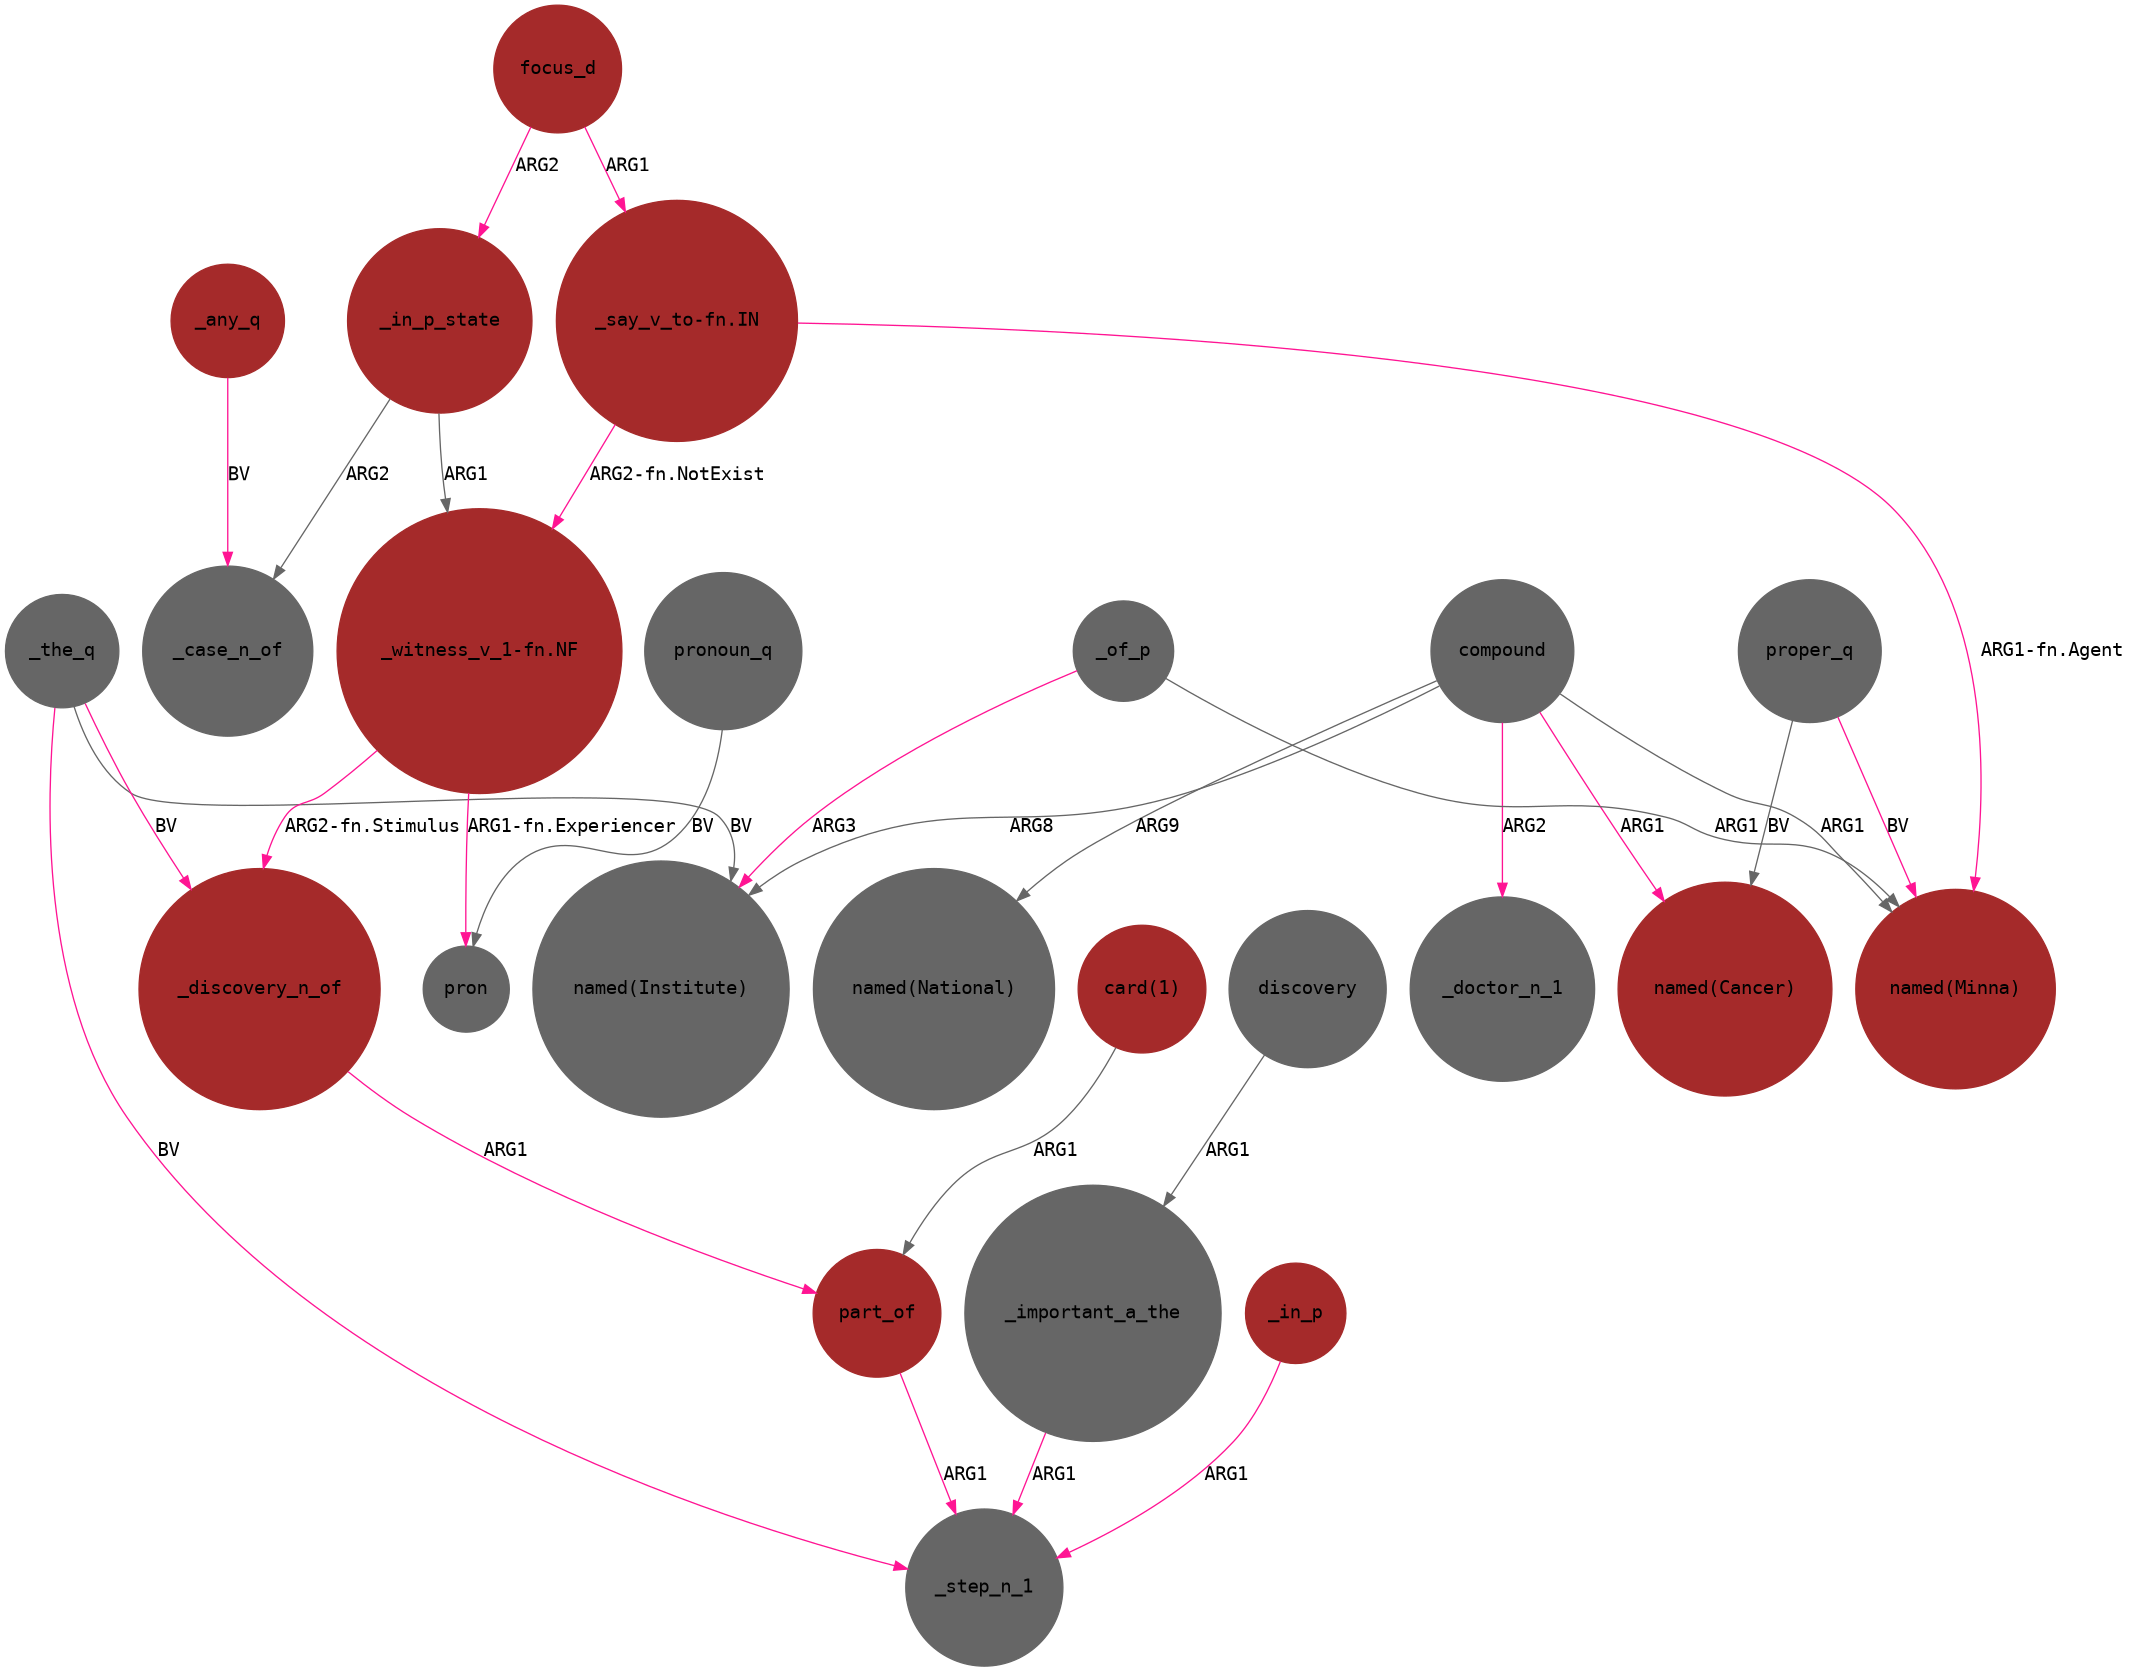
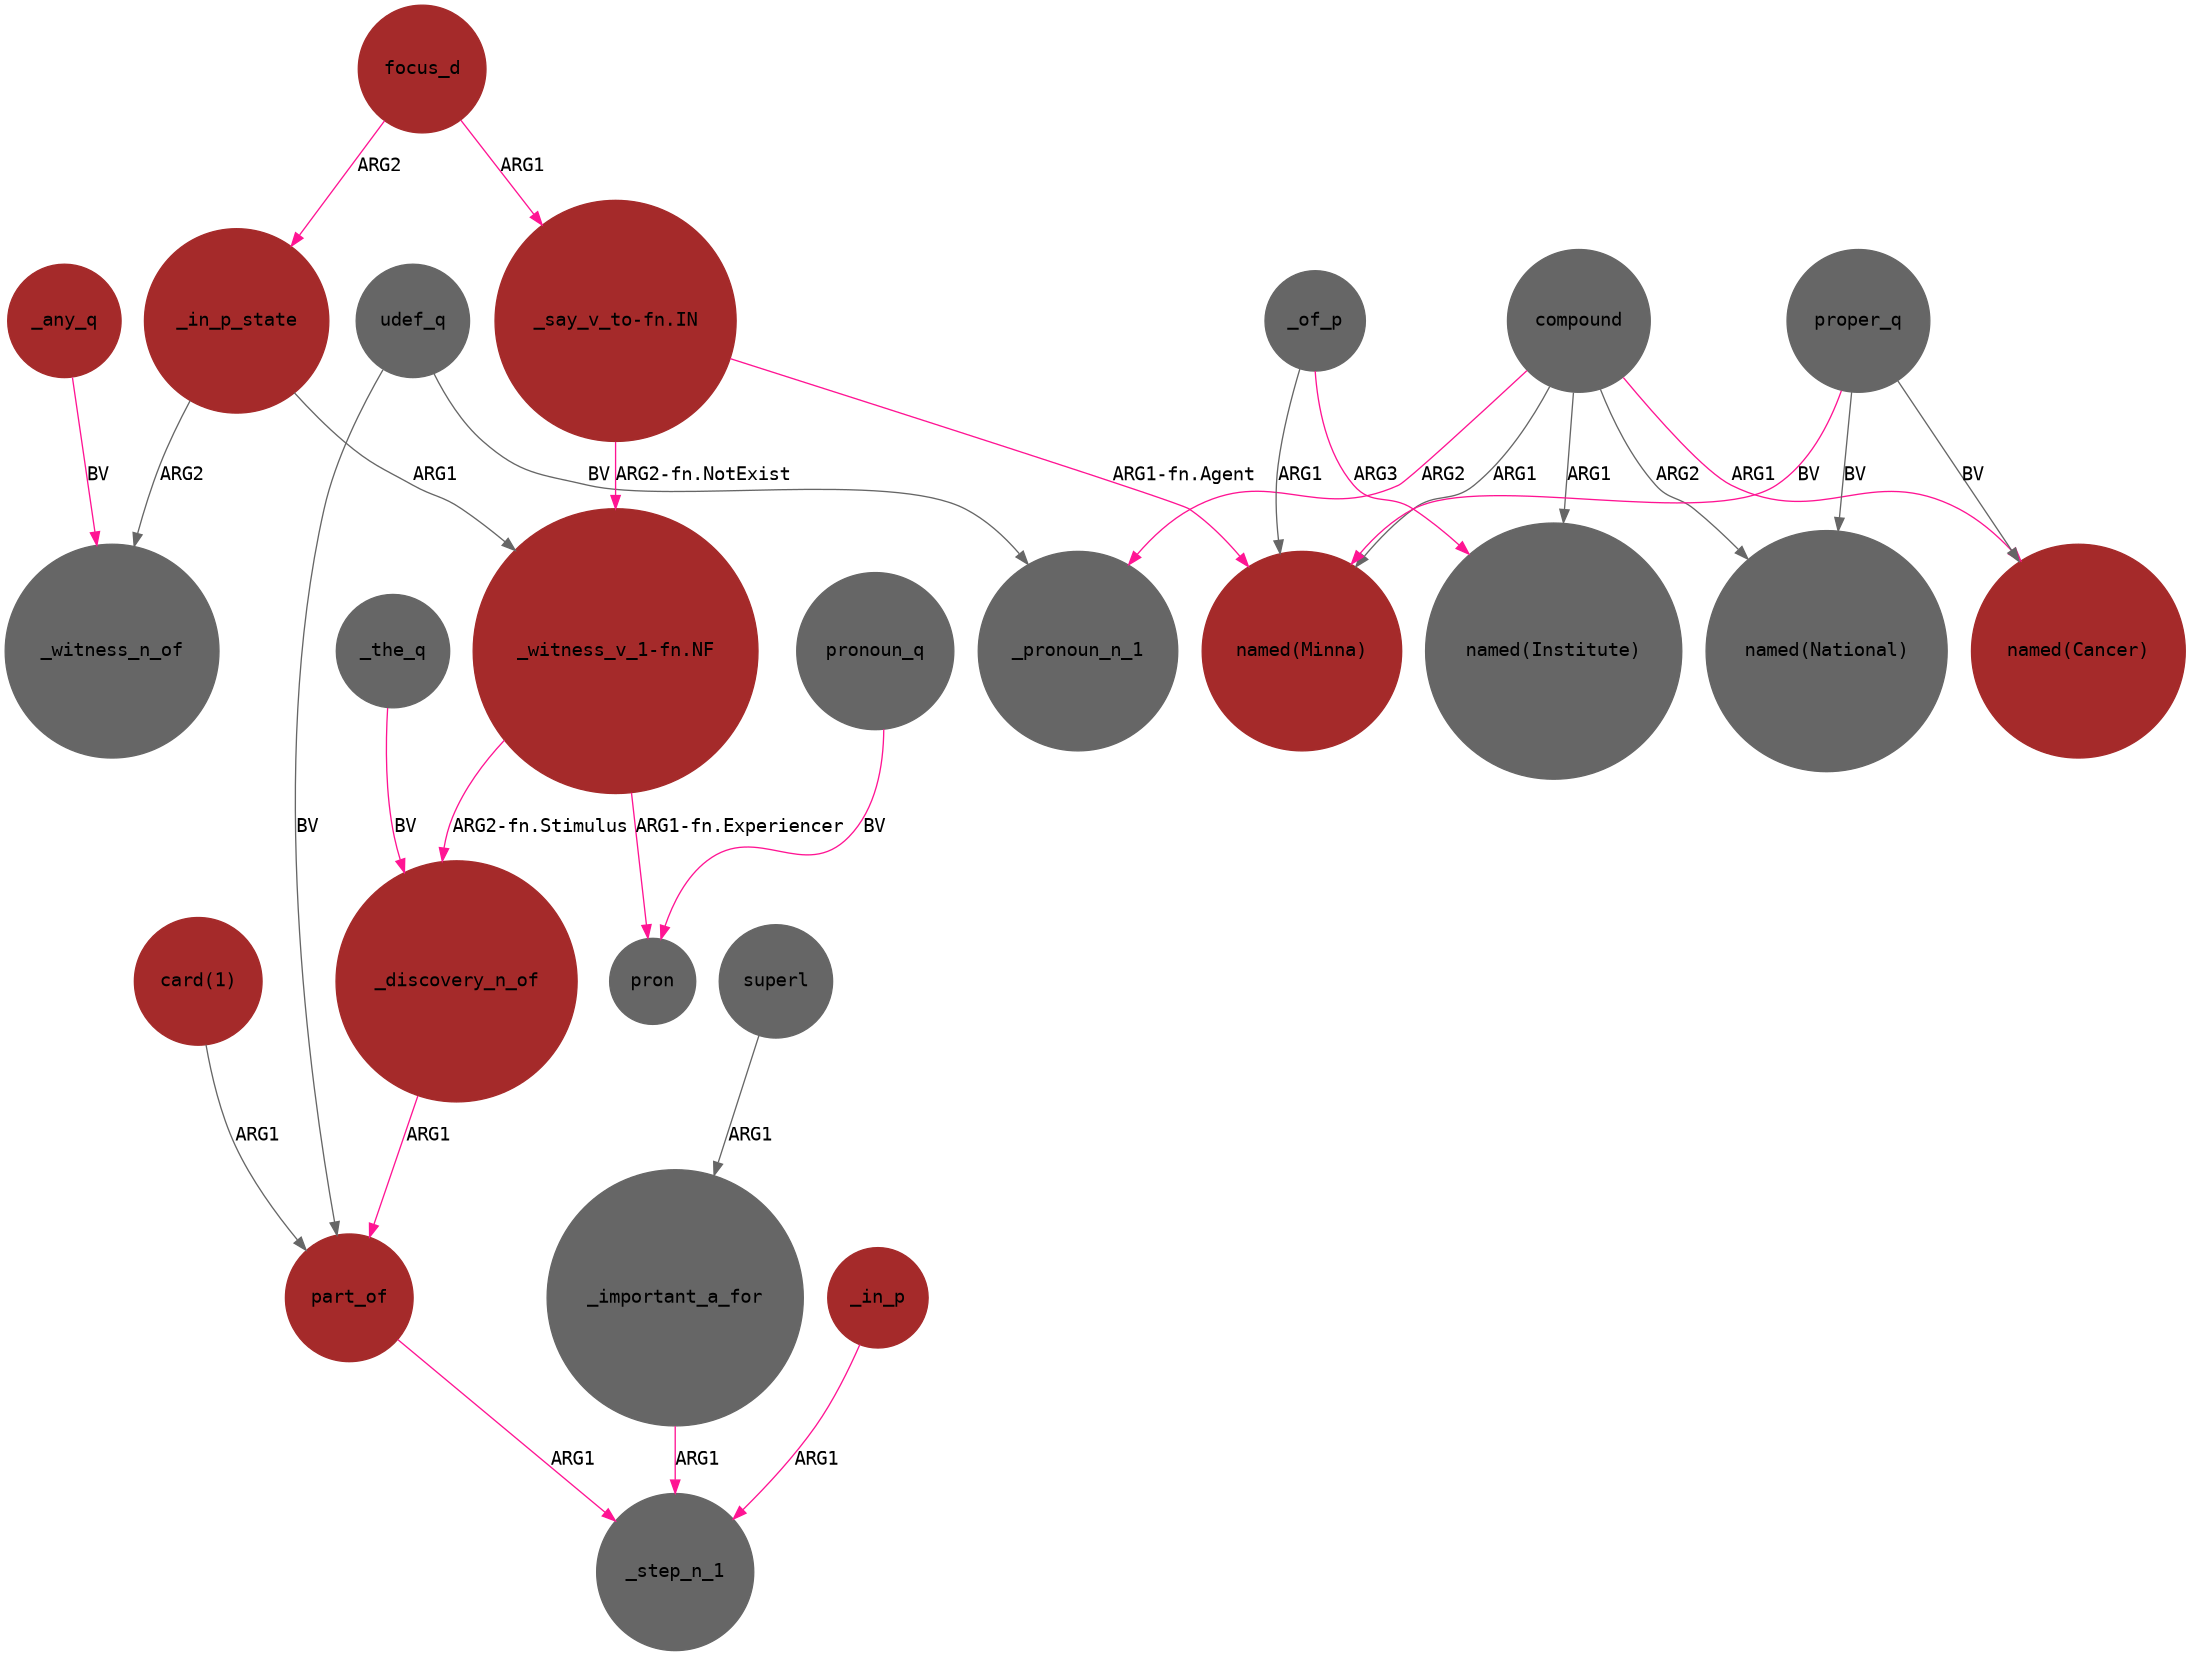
none -> (413, 321)
none -> (1846, 455)
(228, 651) -> (112, 651)
(401, 802) -> none
(1032, 827) -> (1589, 475)
(1158, 827) -> (1678, 475)
(615, 853) -> (797, 854)
(1308, 989) -> (776, 981)
(1502, 989) -> (1078, 651)
(294, 1290) -> none
(1093, 1313) -> (675, 1298)
